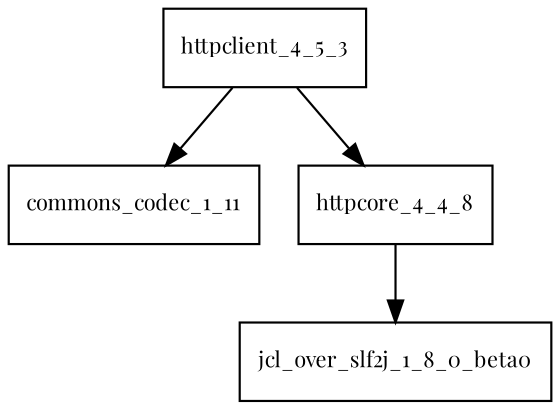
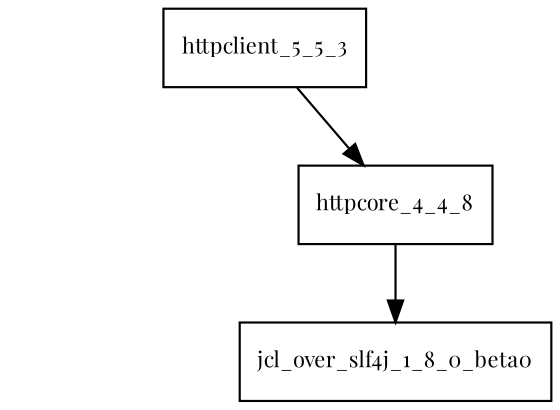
(265, 48) -> (265, 48)
(134, 205) -> none
(396, 362) -> (396, 362)
